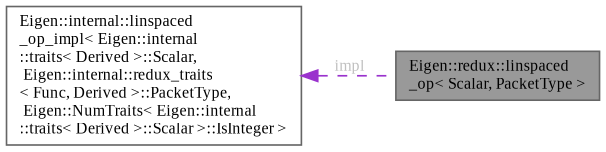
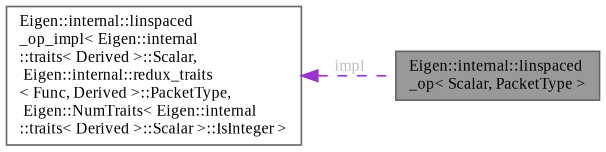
(498, 76) -> (498, 76)
